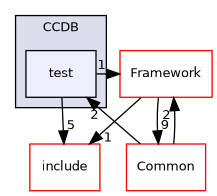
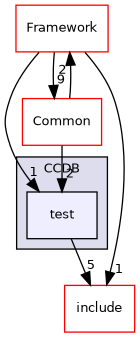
(101, 74) -> (6, 115)
